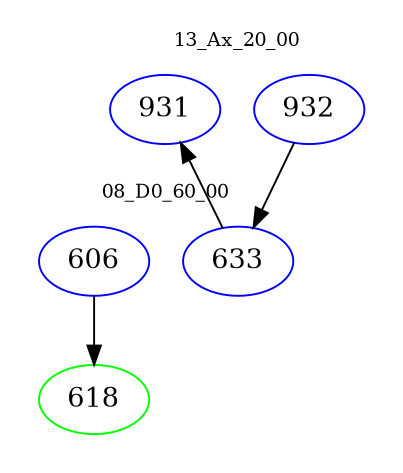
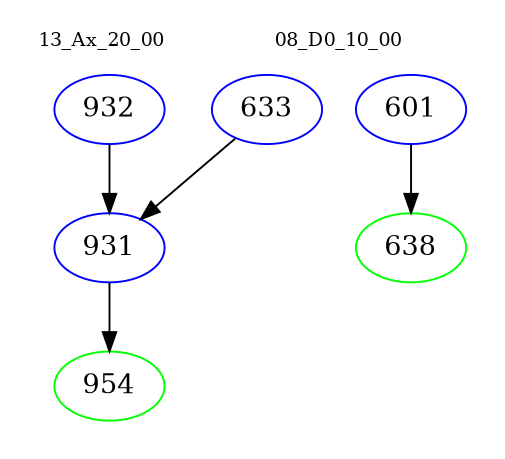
(273, 186) -> (109, 169)
(166, 193) -> (339, 41)
(94, 261) -> (411, 109)
none -> (109, 386)
(94, 400) -> (411, 248)
